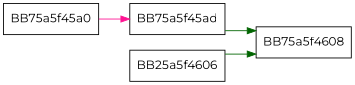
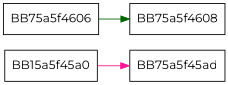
(51, 19) -> (51, 66)
(236, 31) -> none
(177, 66) -> (51, 19)
